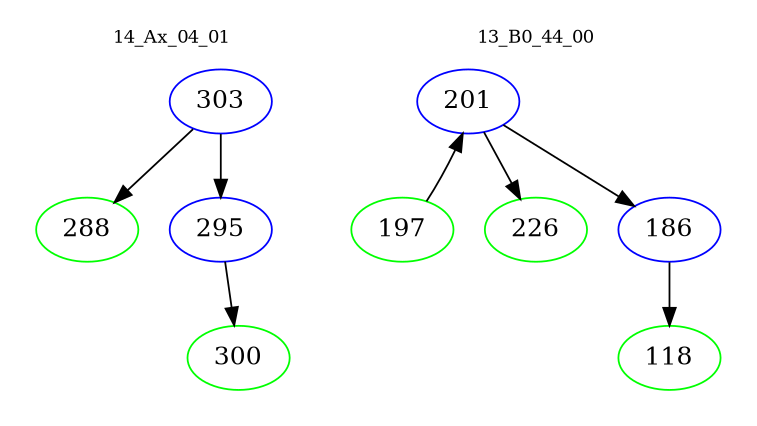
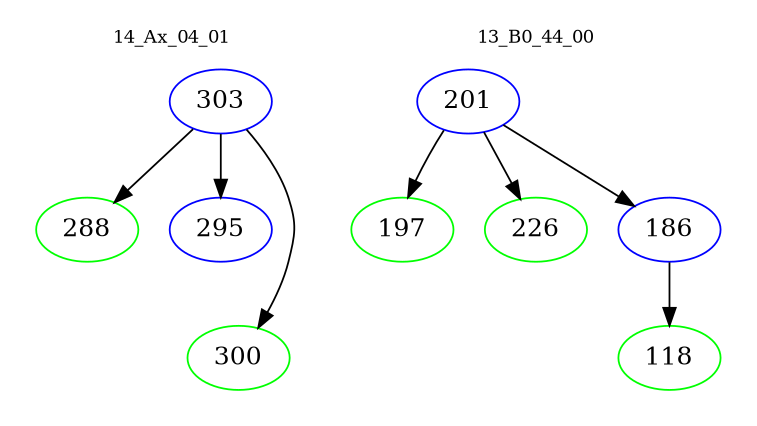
(442, 176) -> (429, 155)
(228, 285) -> (293, 217)
